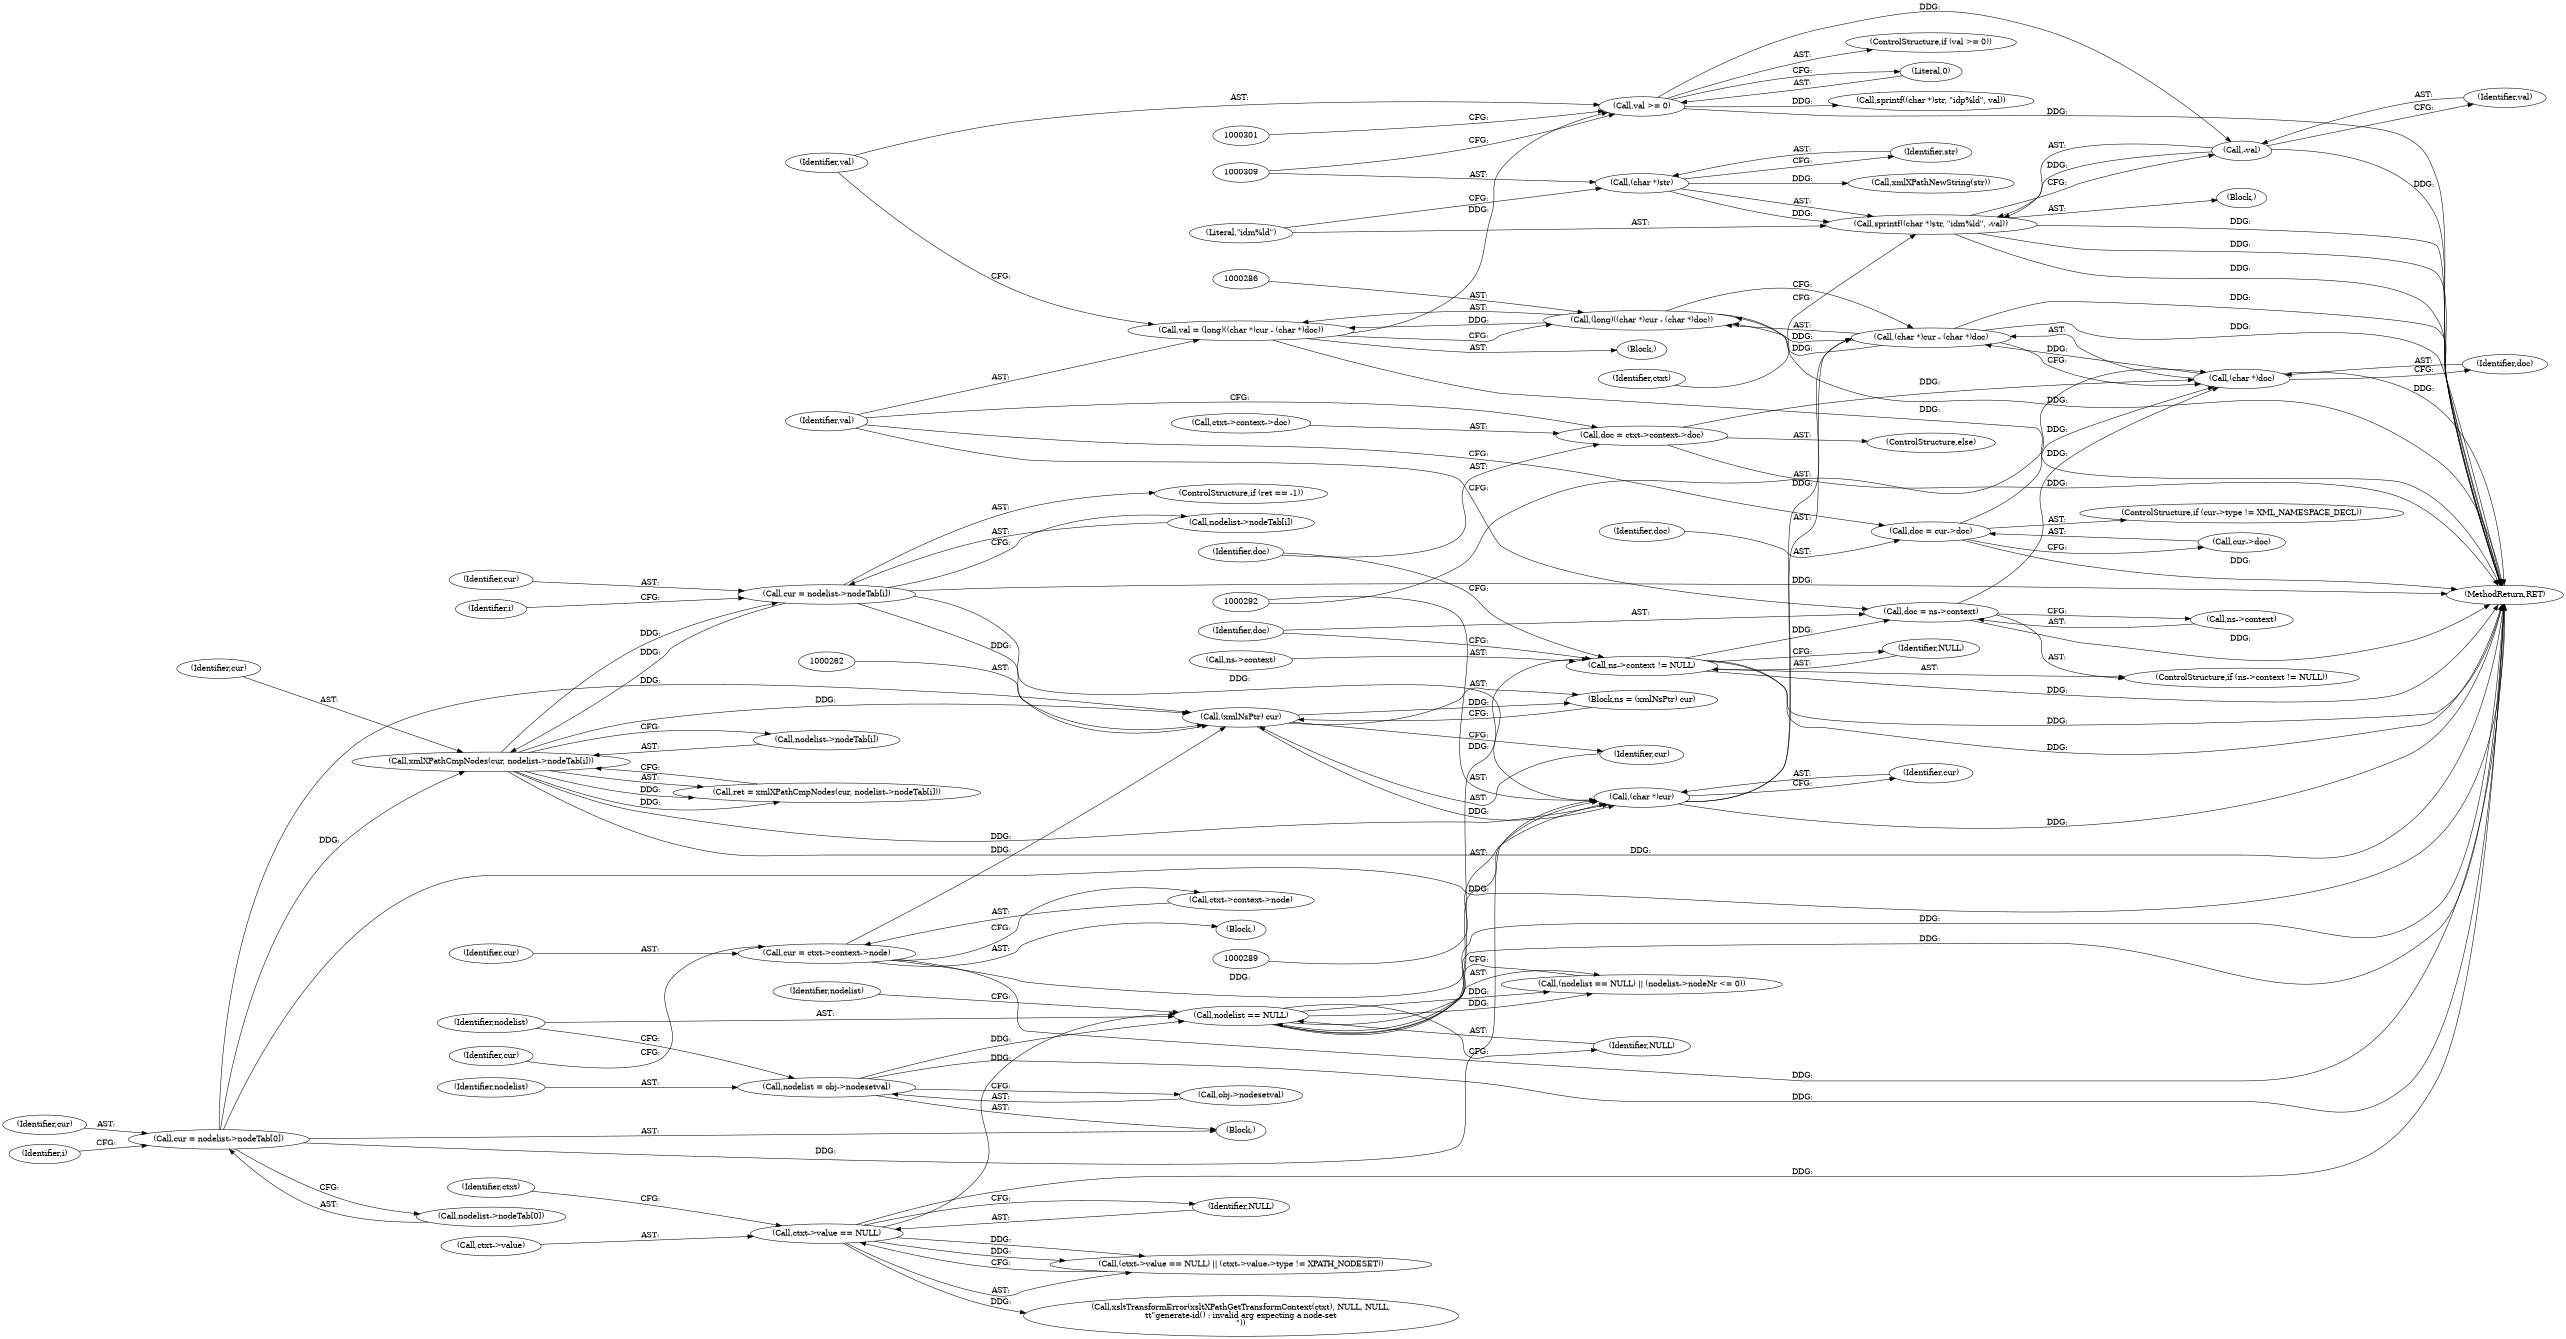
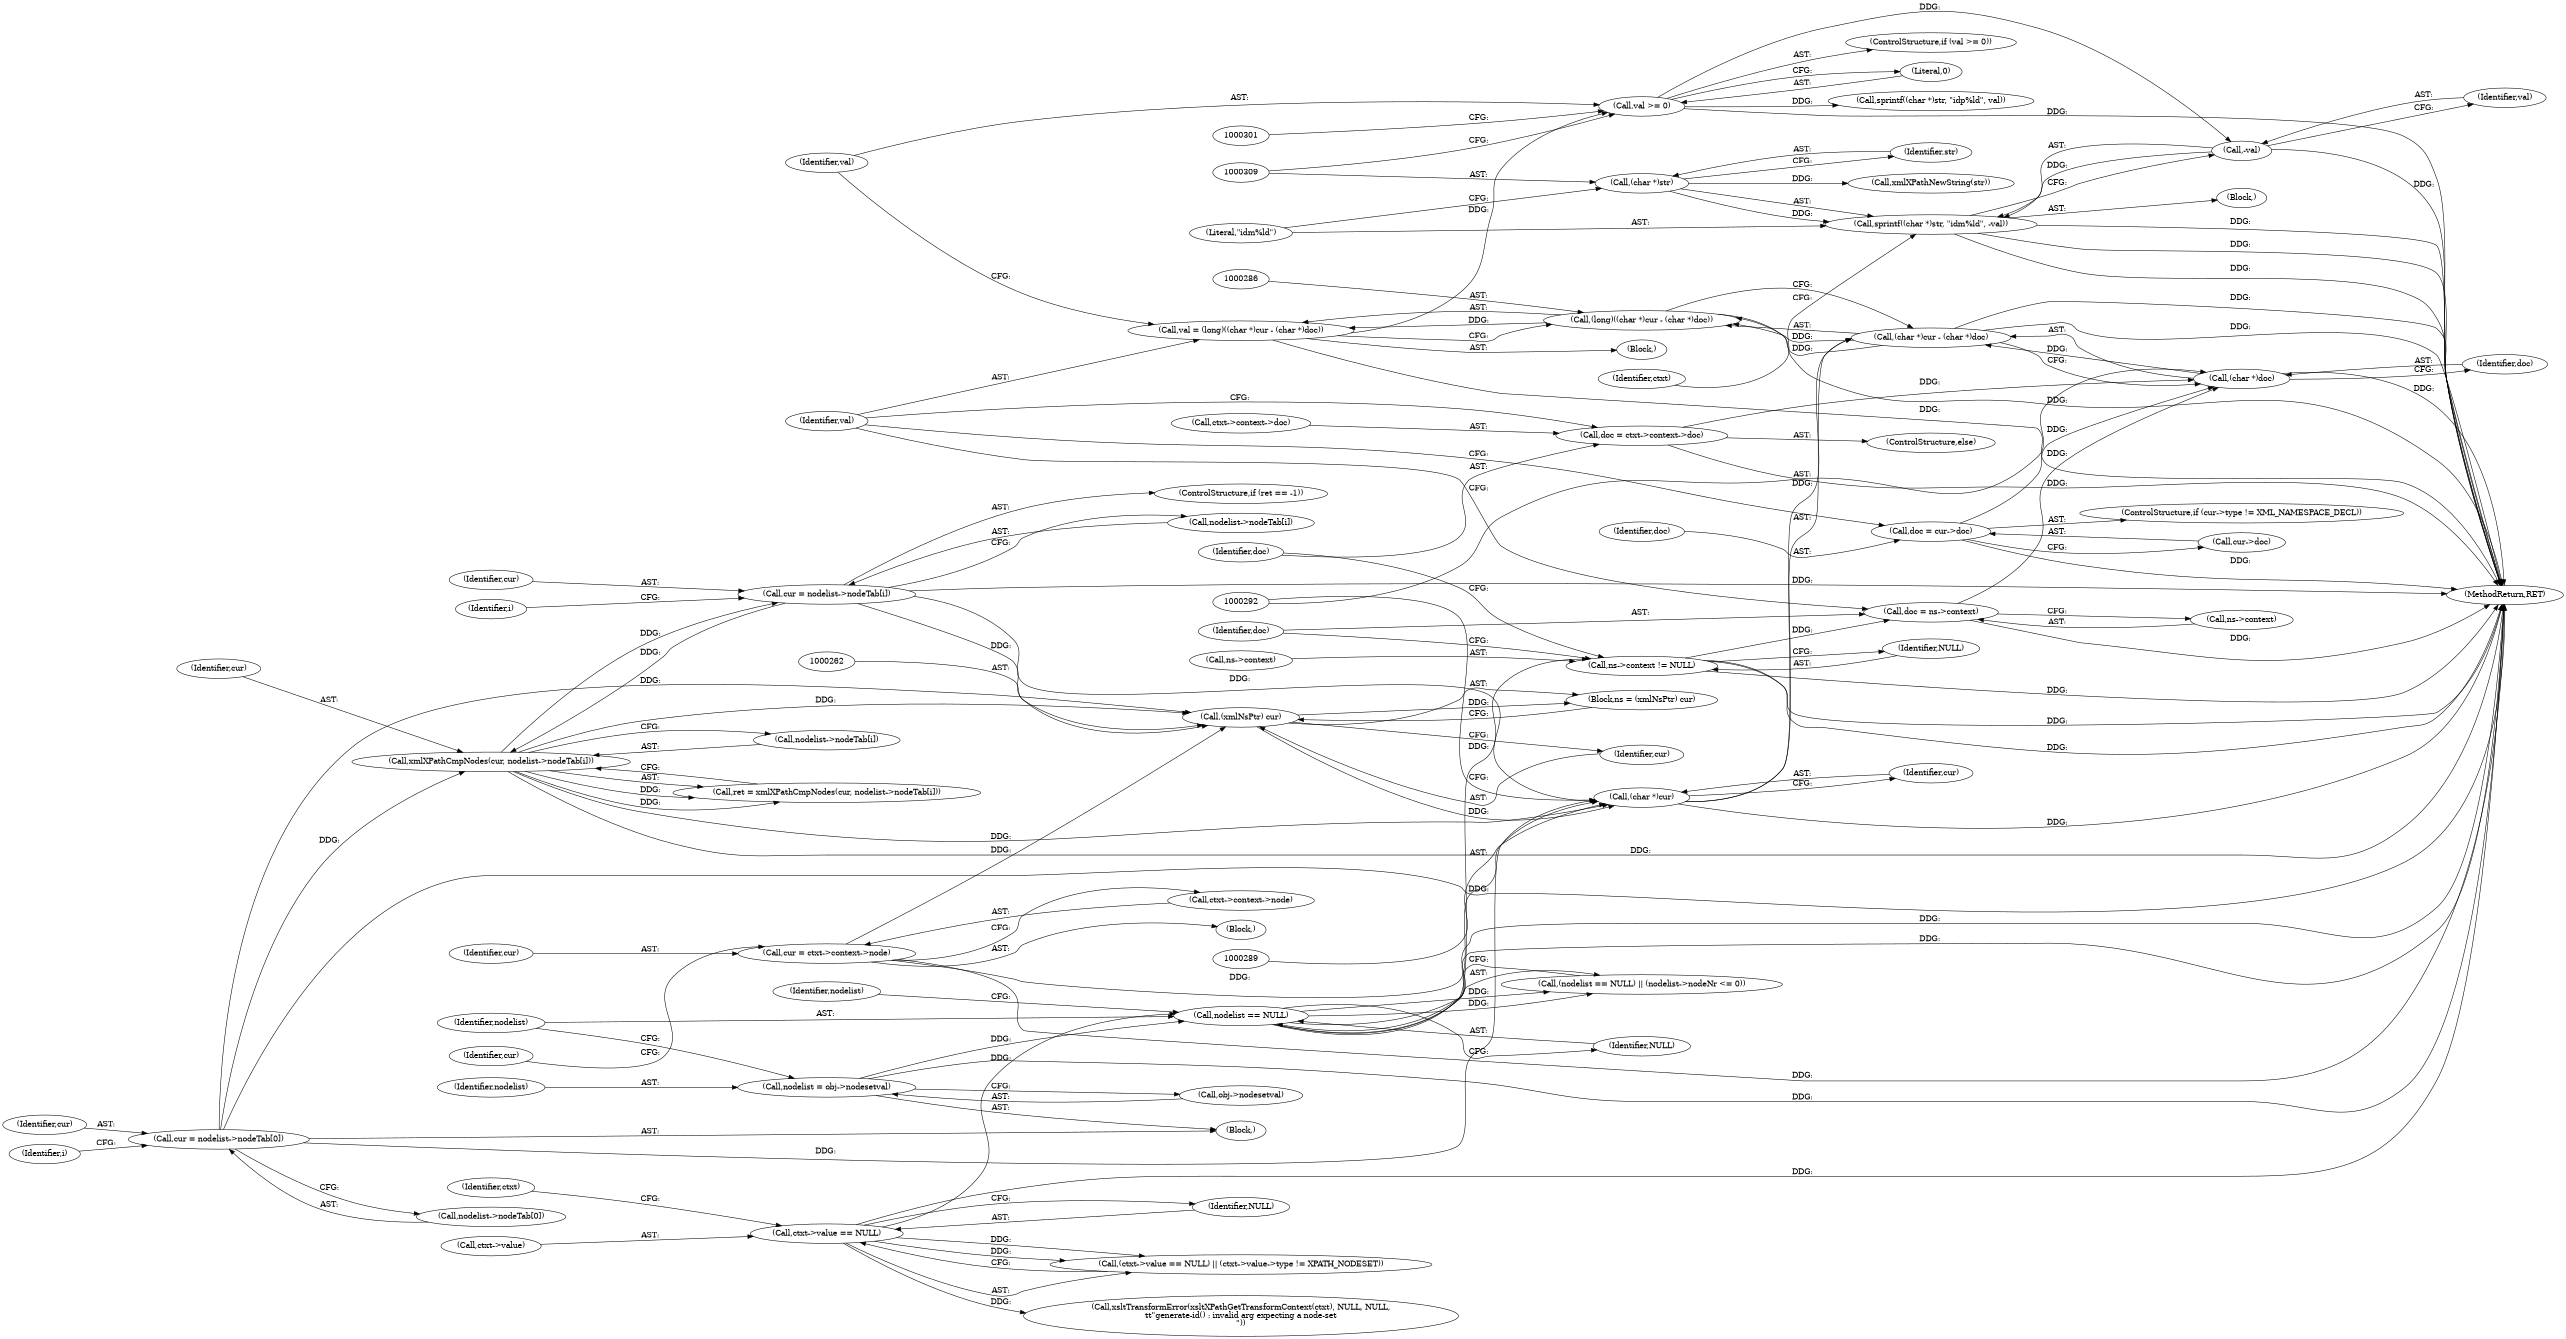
(2242, 678) -> none
(1480, 778) -> (1480, 778)
